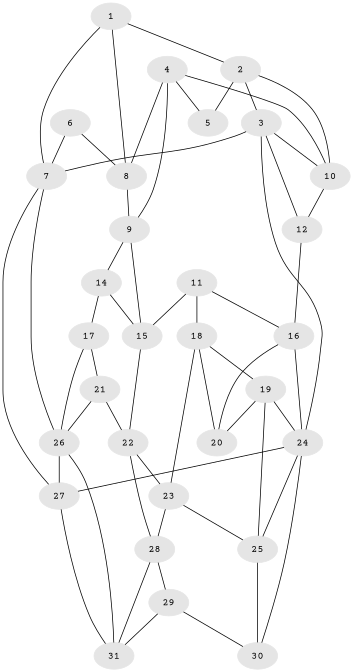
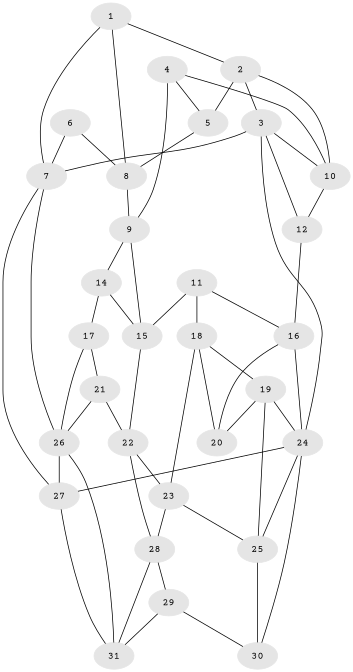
(147, 123) -> (173, 146)
